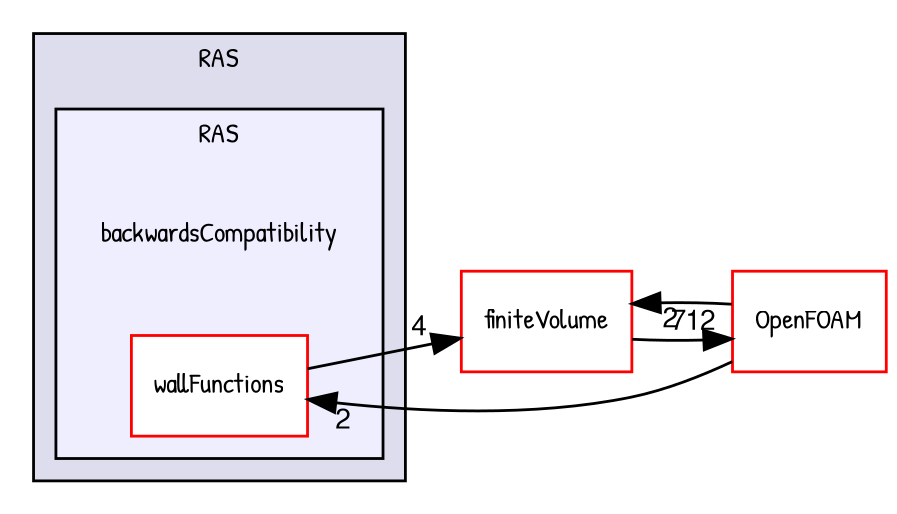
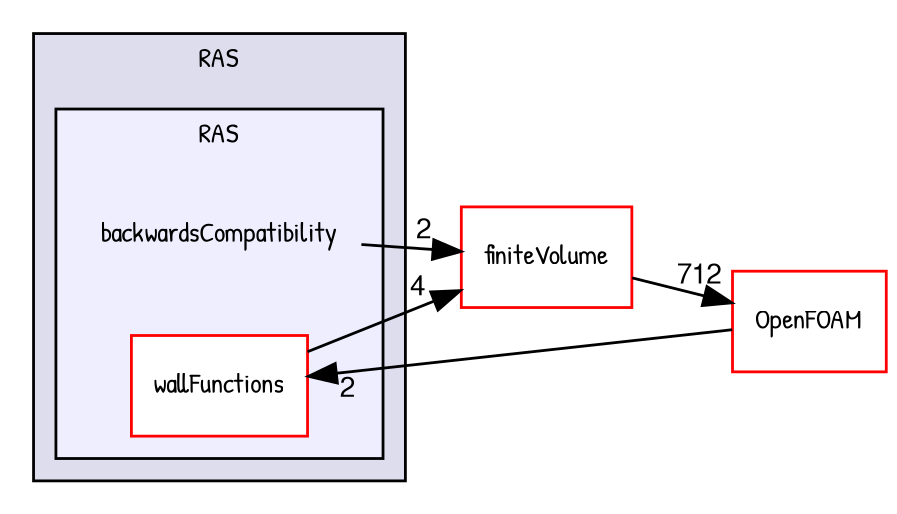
(696, 303) -> (397, 247)
